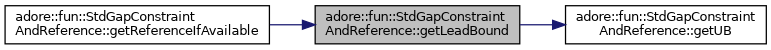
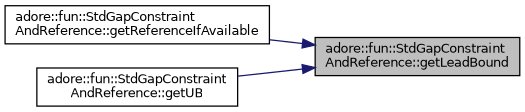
(536, 25) -> (270, 73)
